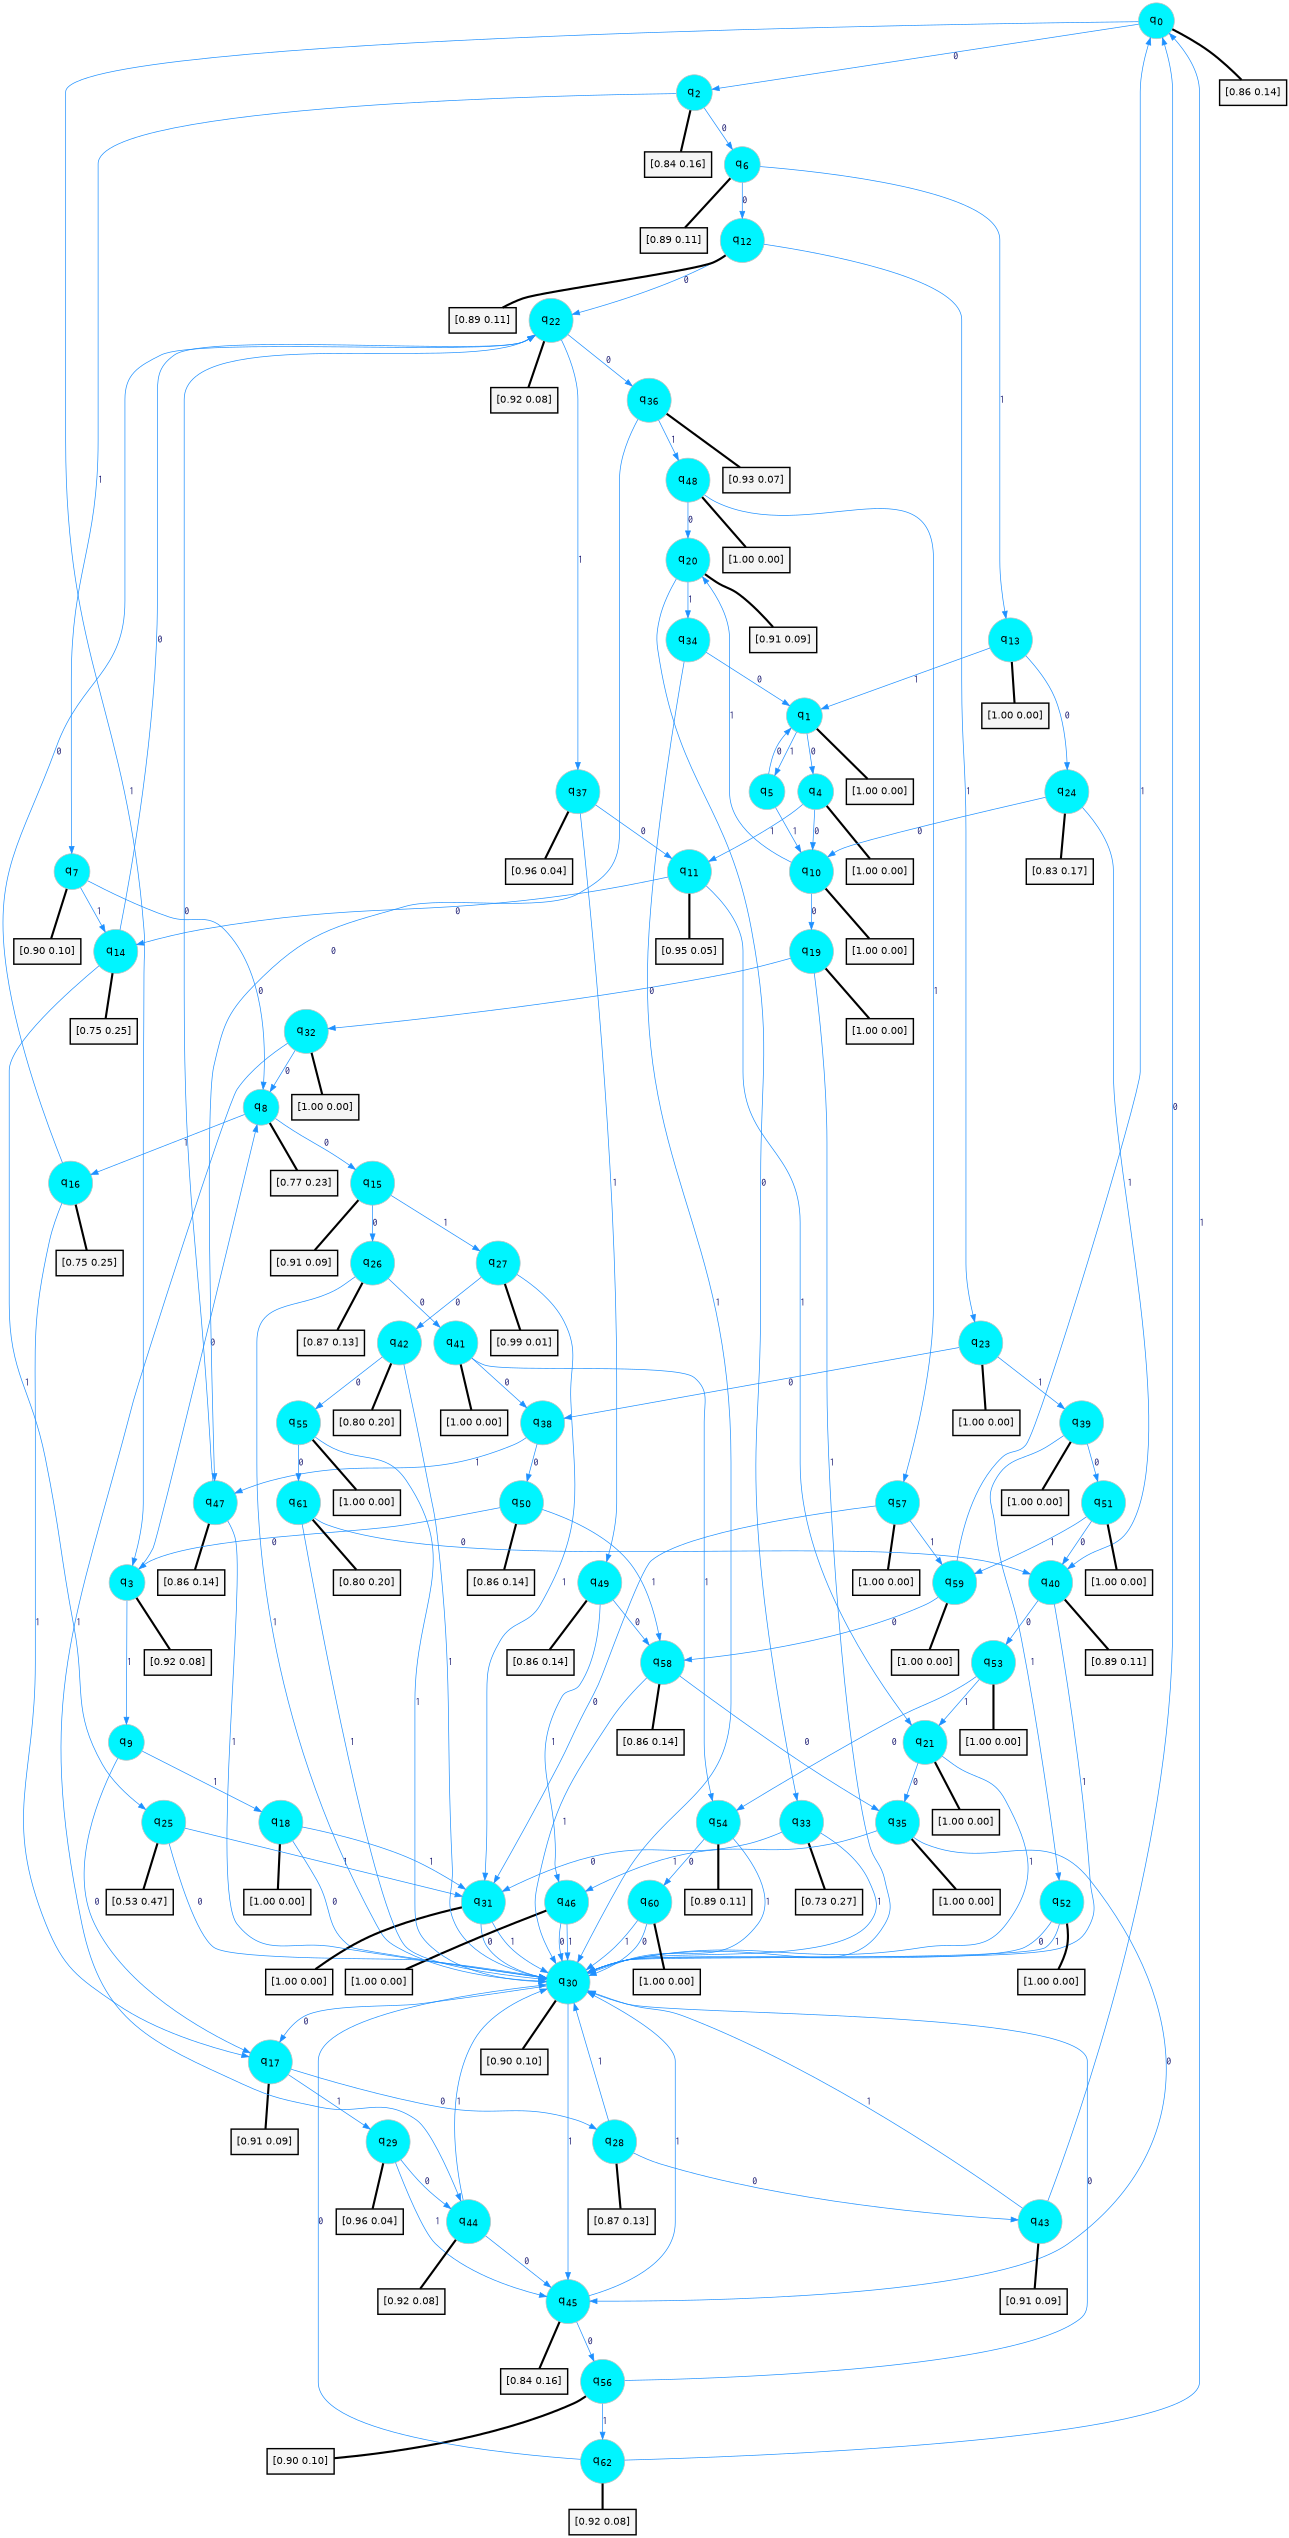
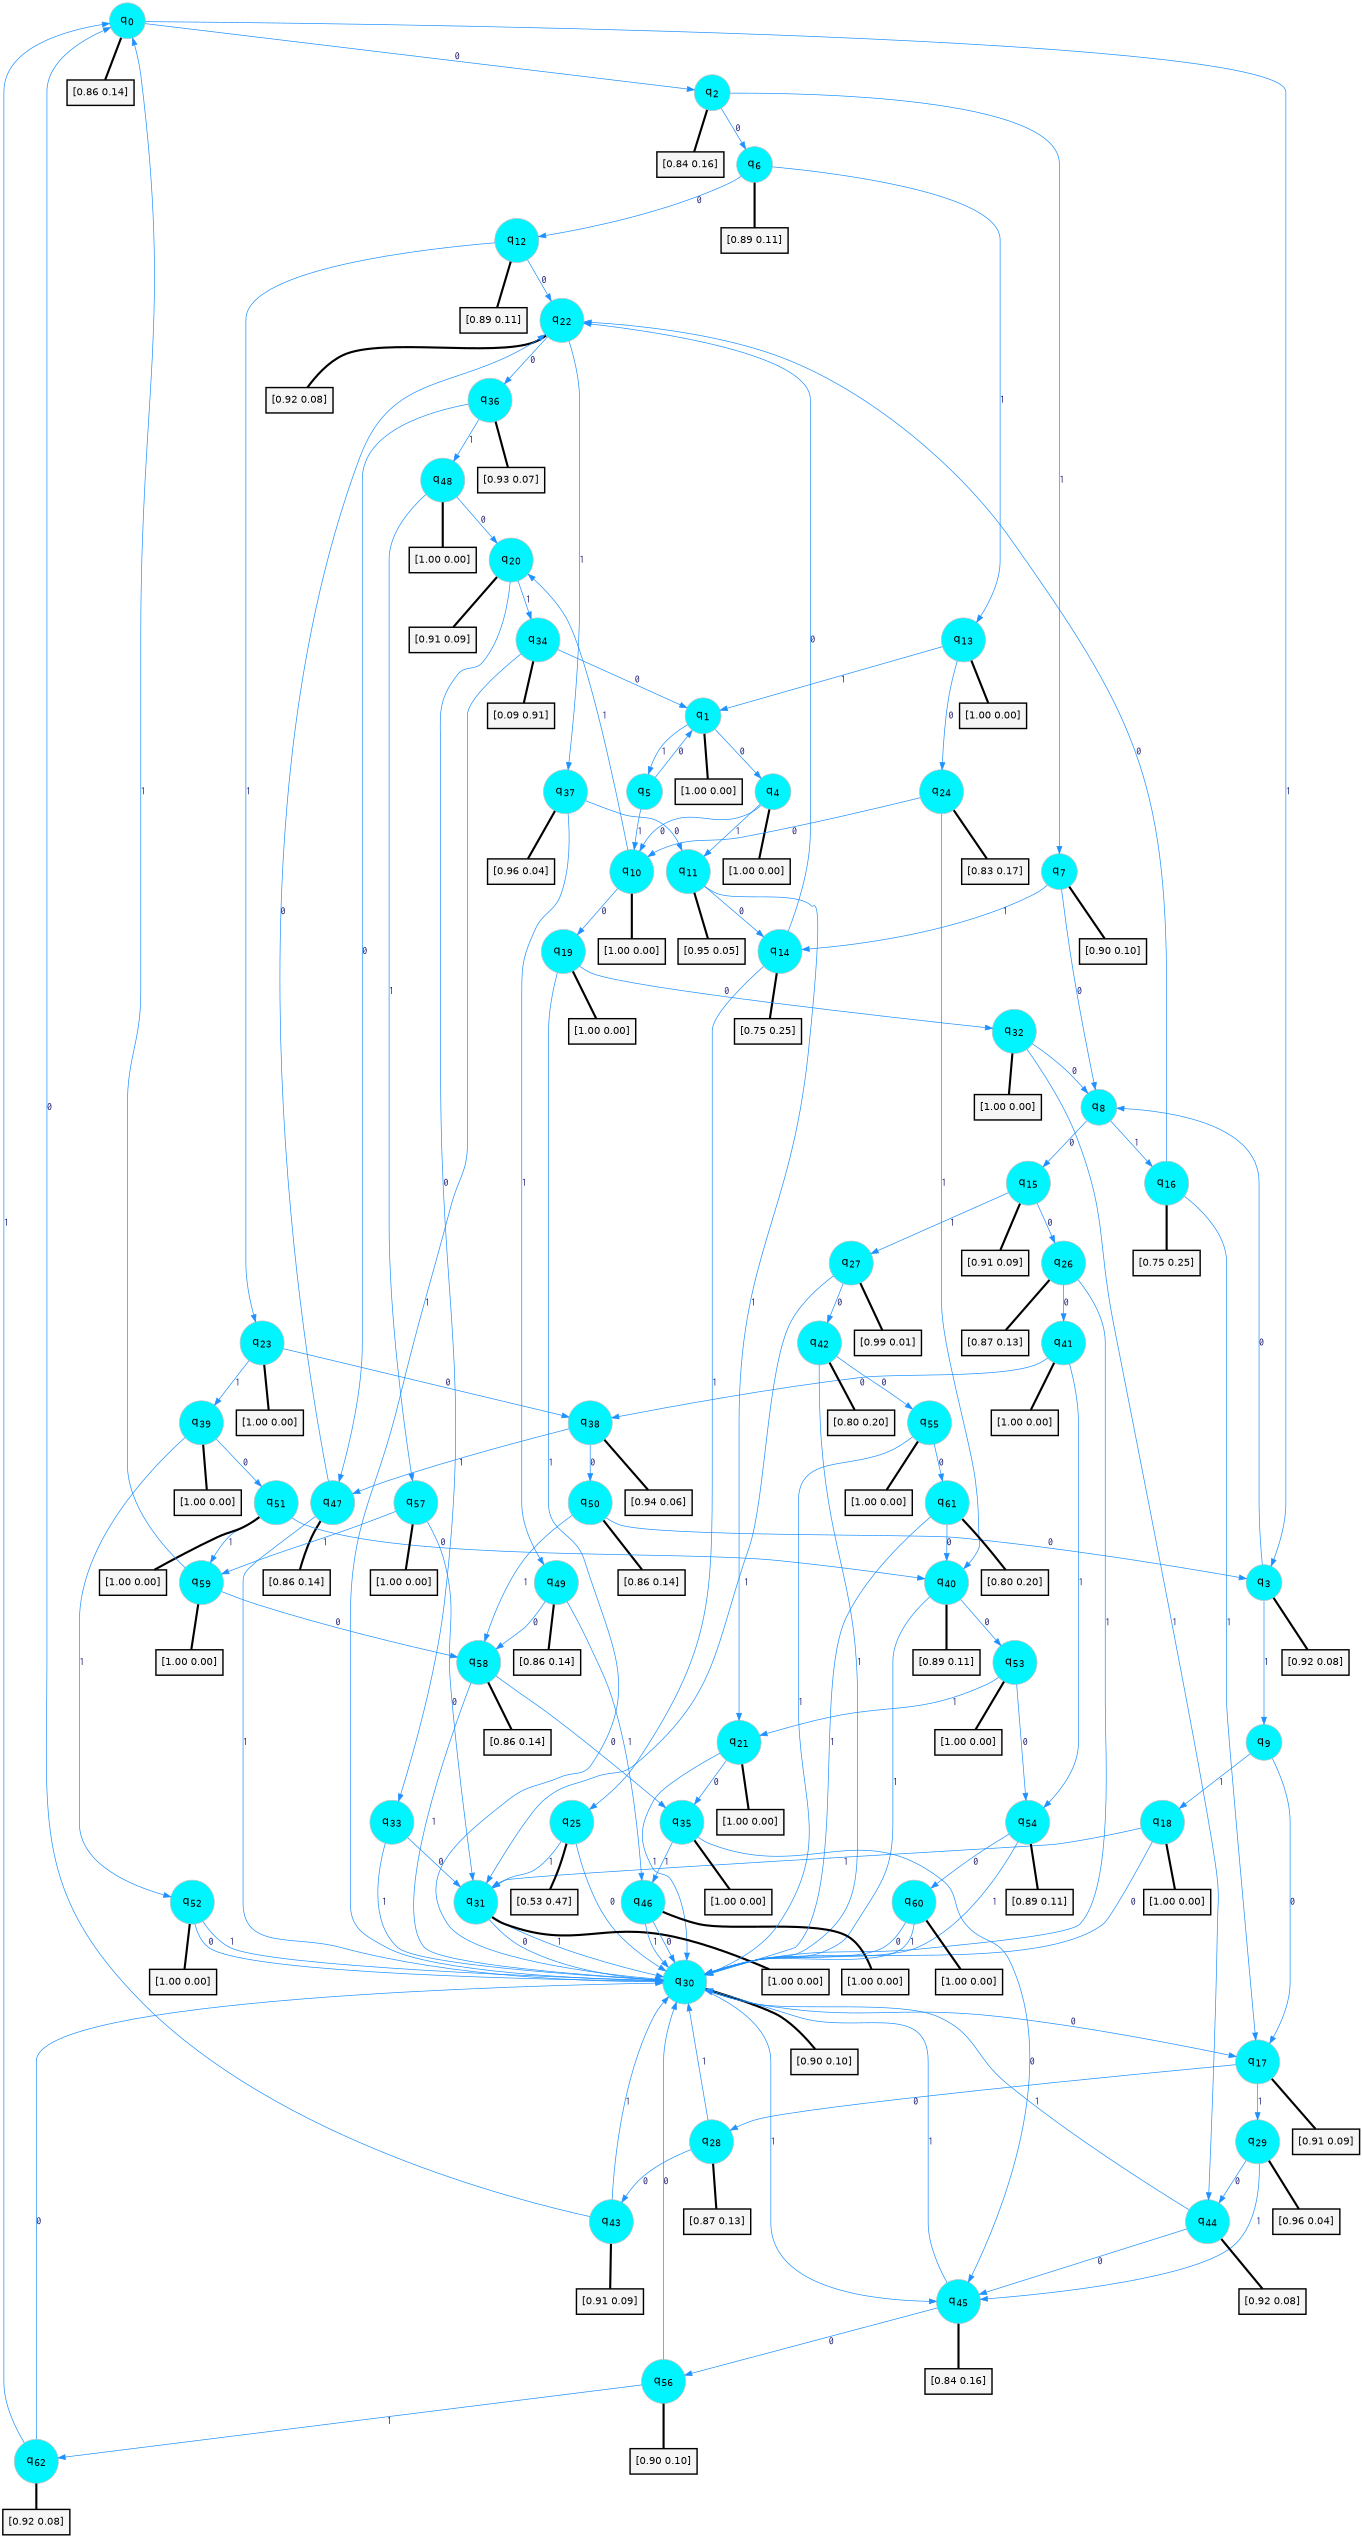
none -> (521, 716)
(304, 1183) -> none
none -> (659, 1503)
(829, 1902) -> none
